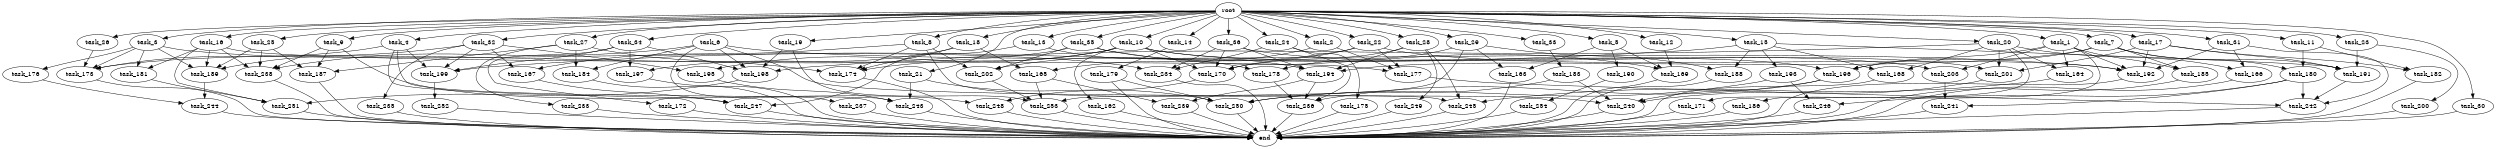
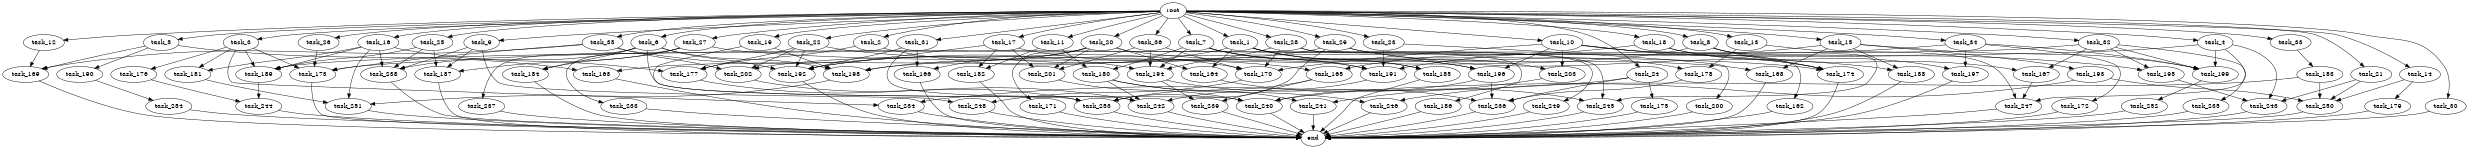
none -> (912, 17)
(1196, 57) -> none
(1165, 90) -> (2372, 90)
